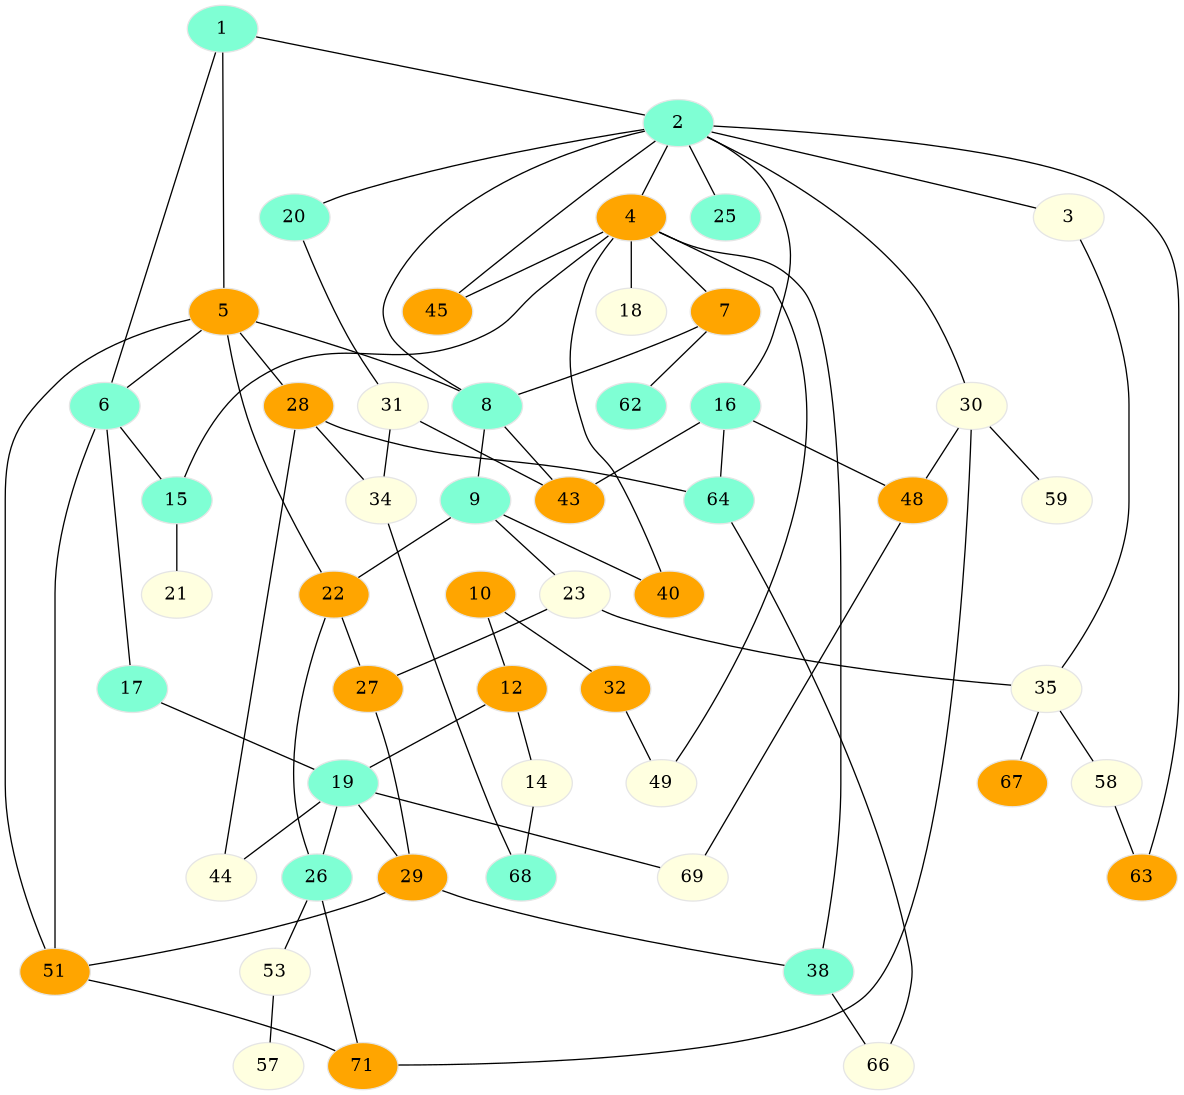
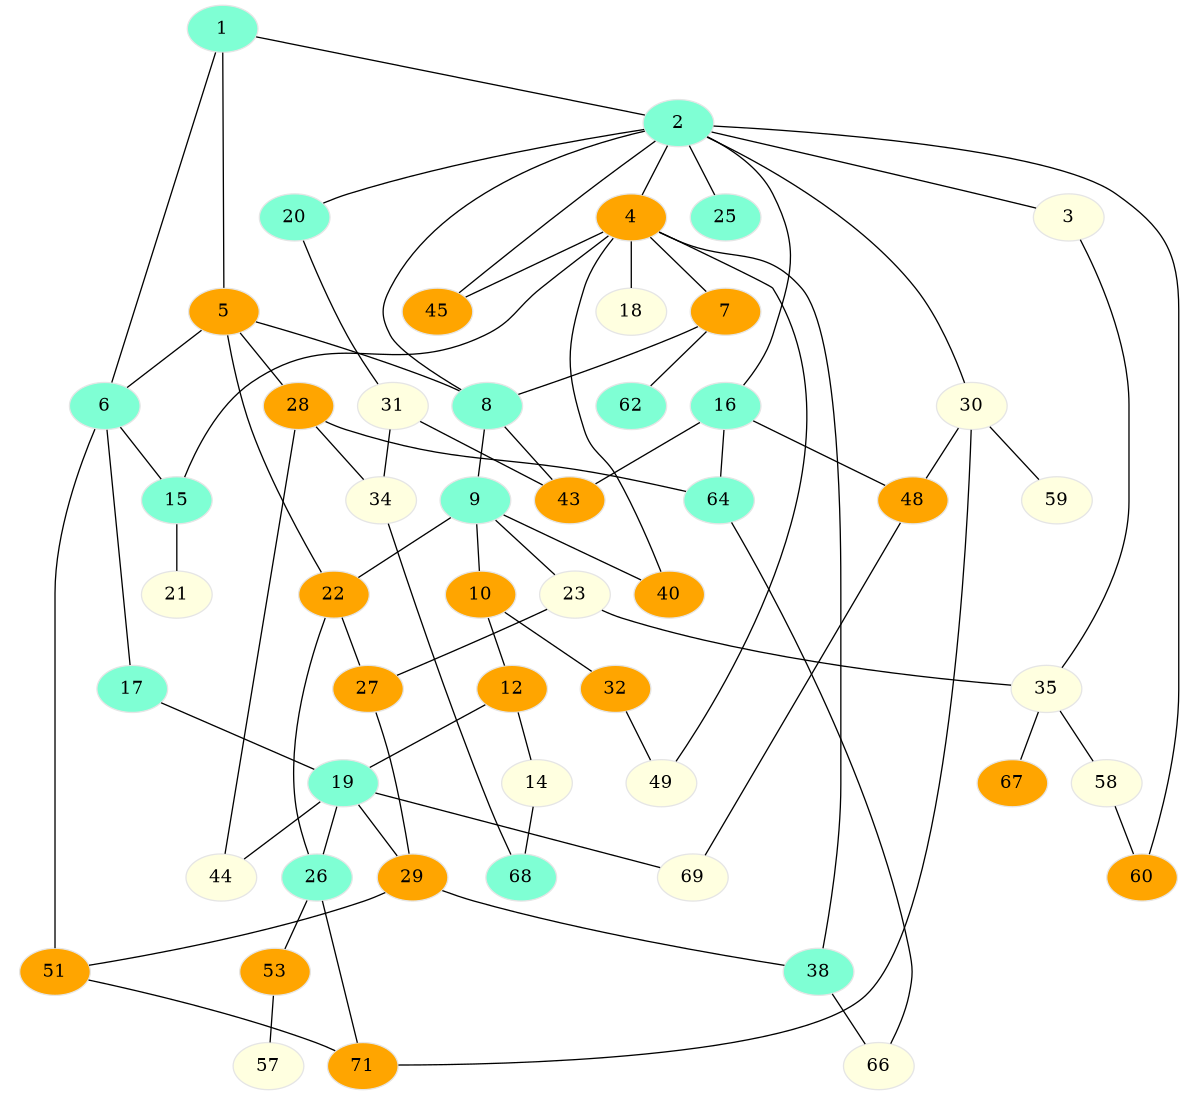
none -> (478, 548)
(5, 586) -> none
(1142, 878) -> (1142, 878)
(275, 972) -> (275, 972)
